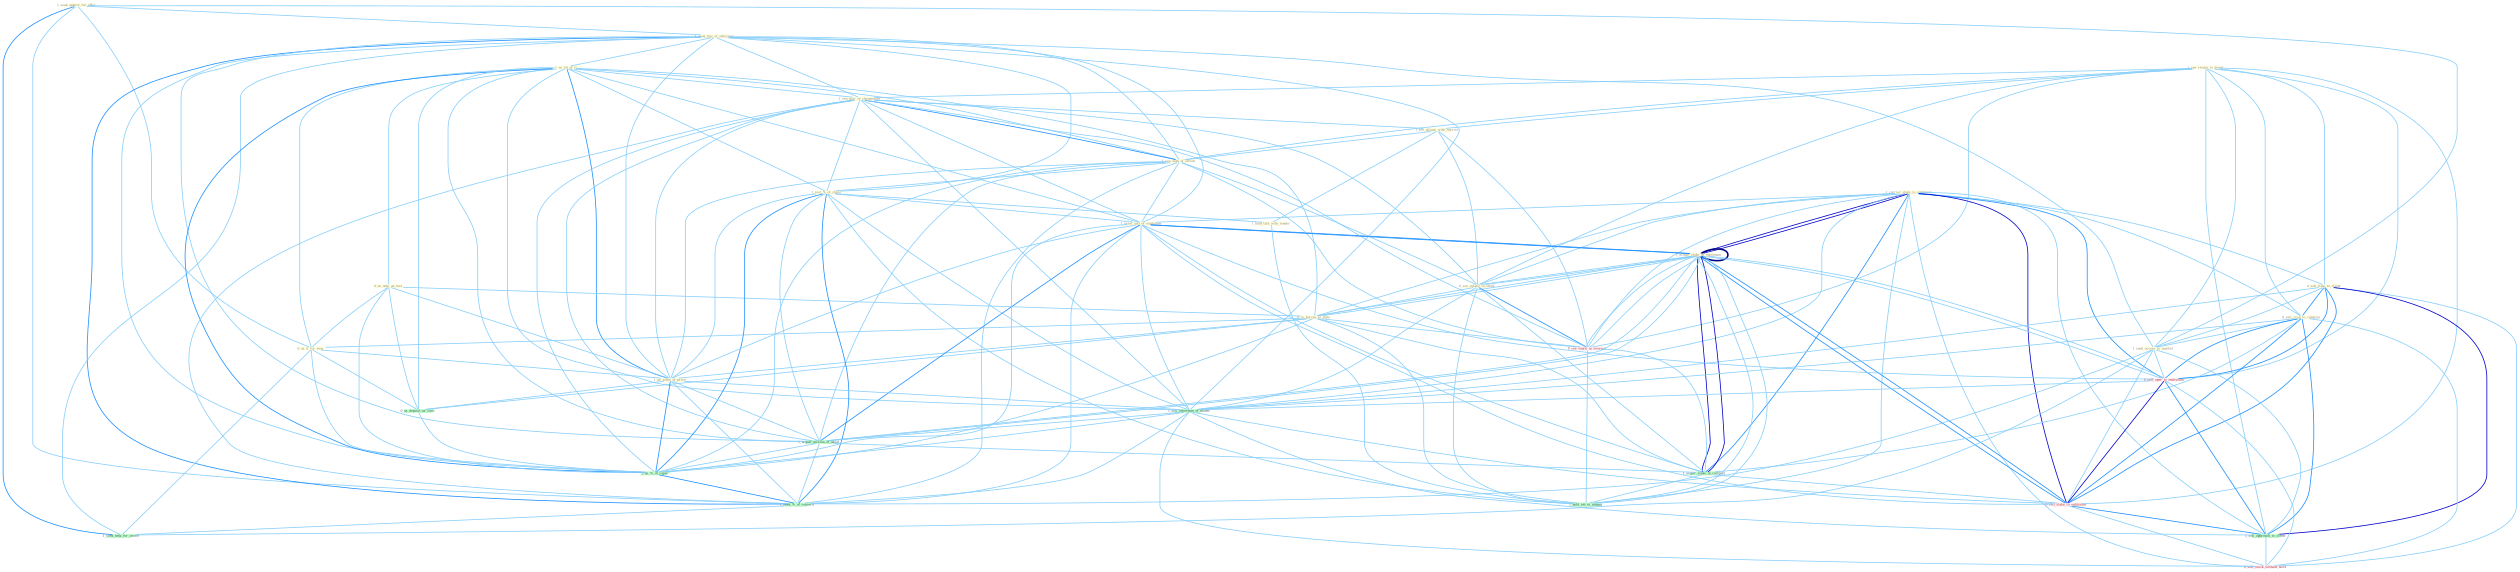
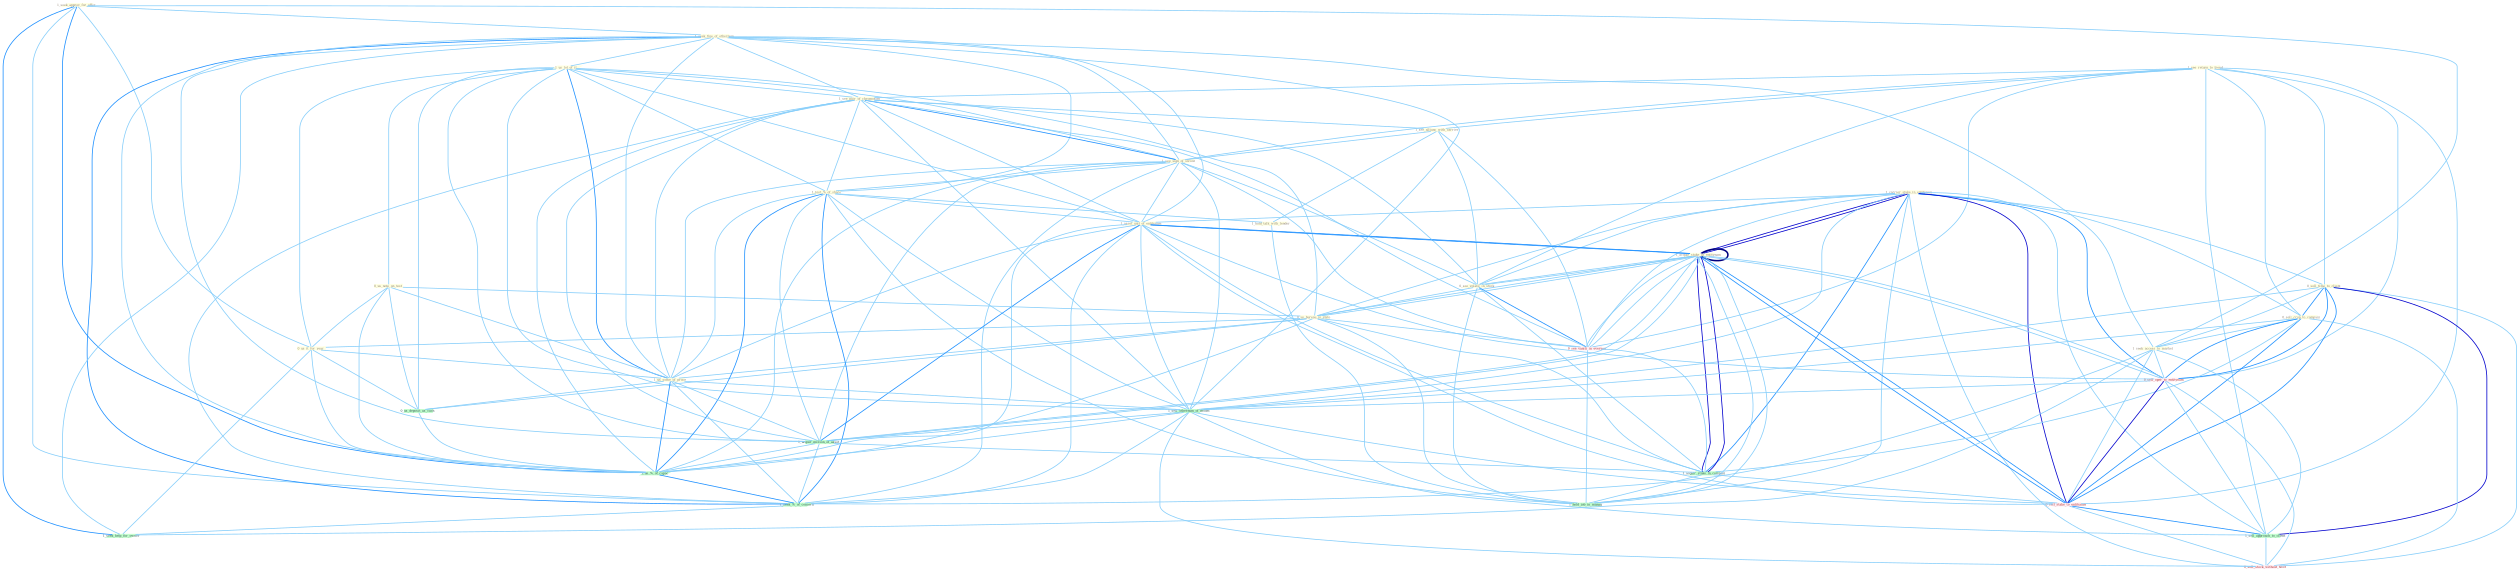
(2233, 216) -> none
(197, 311) -> (194, 399)
(1352, 366) -> (1219, 268)
(2314, 436) -> none
(2215, 458) -> (2215, 458)
